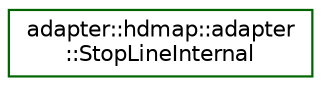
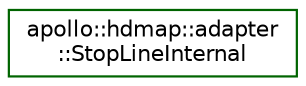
(161, 43) -> (153, 43)
